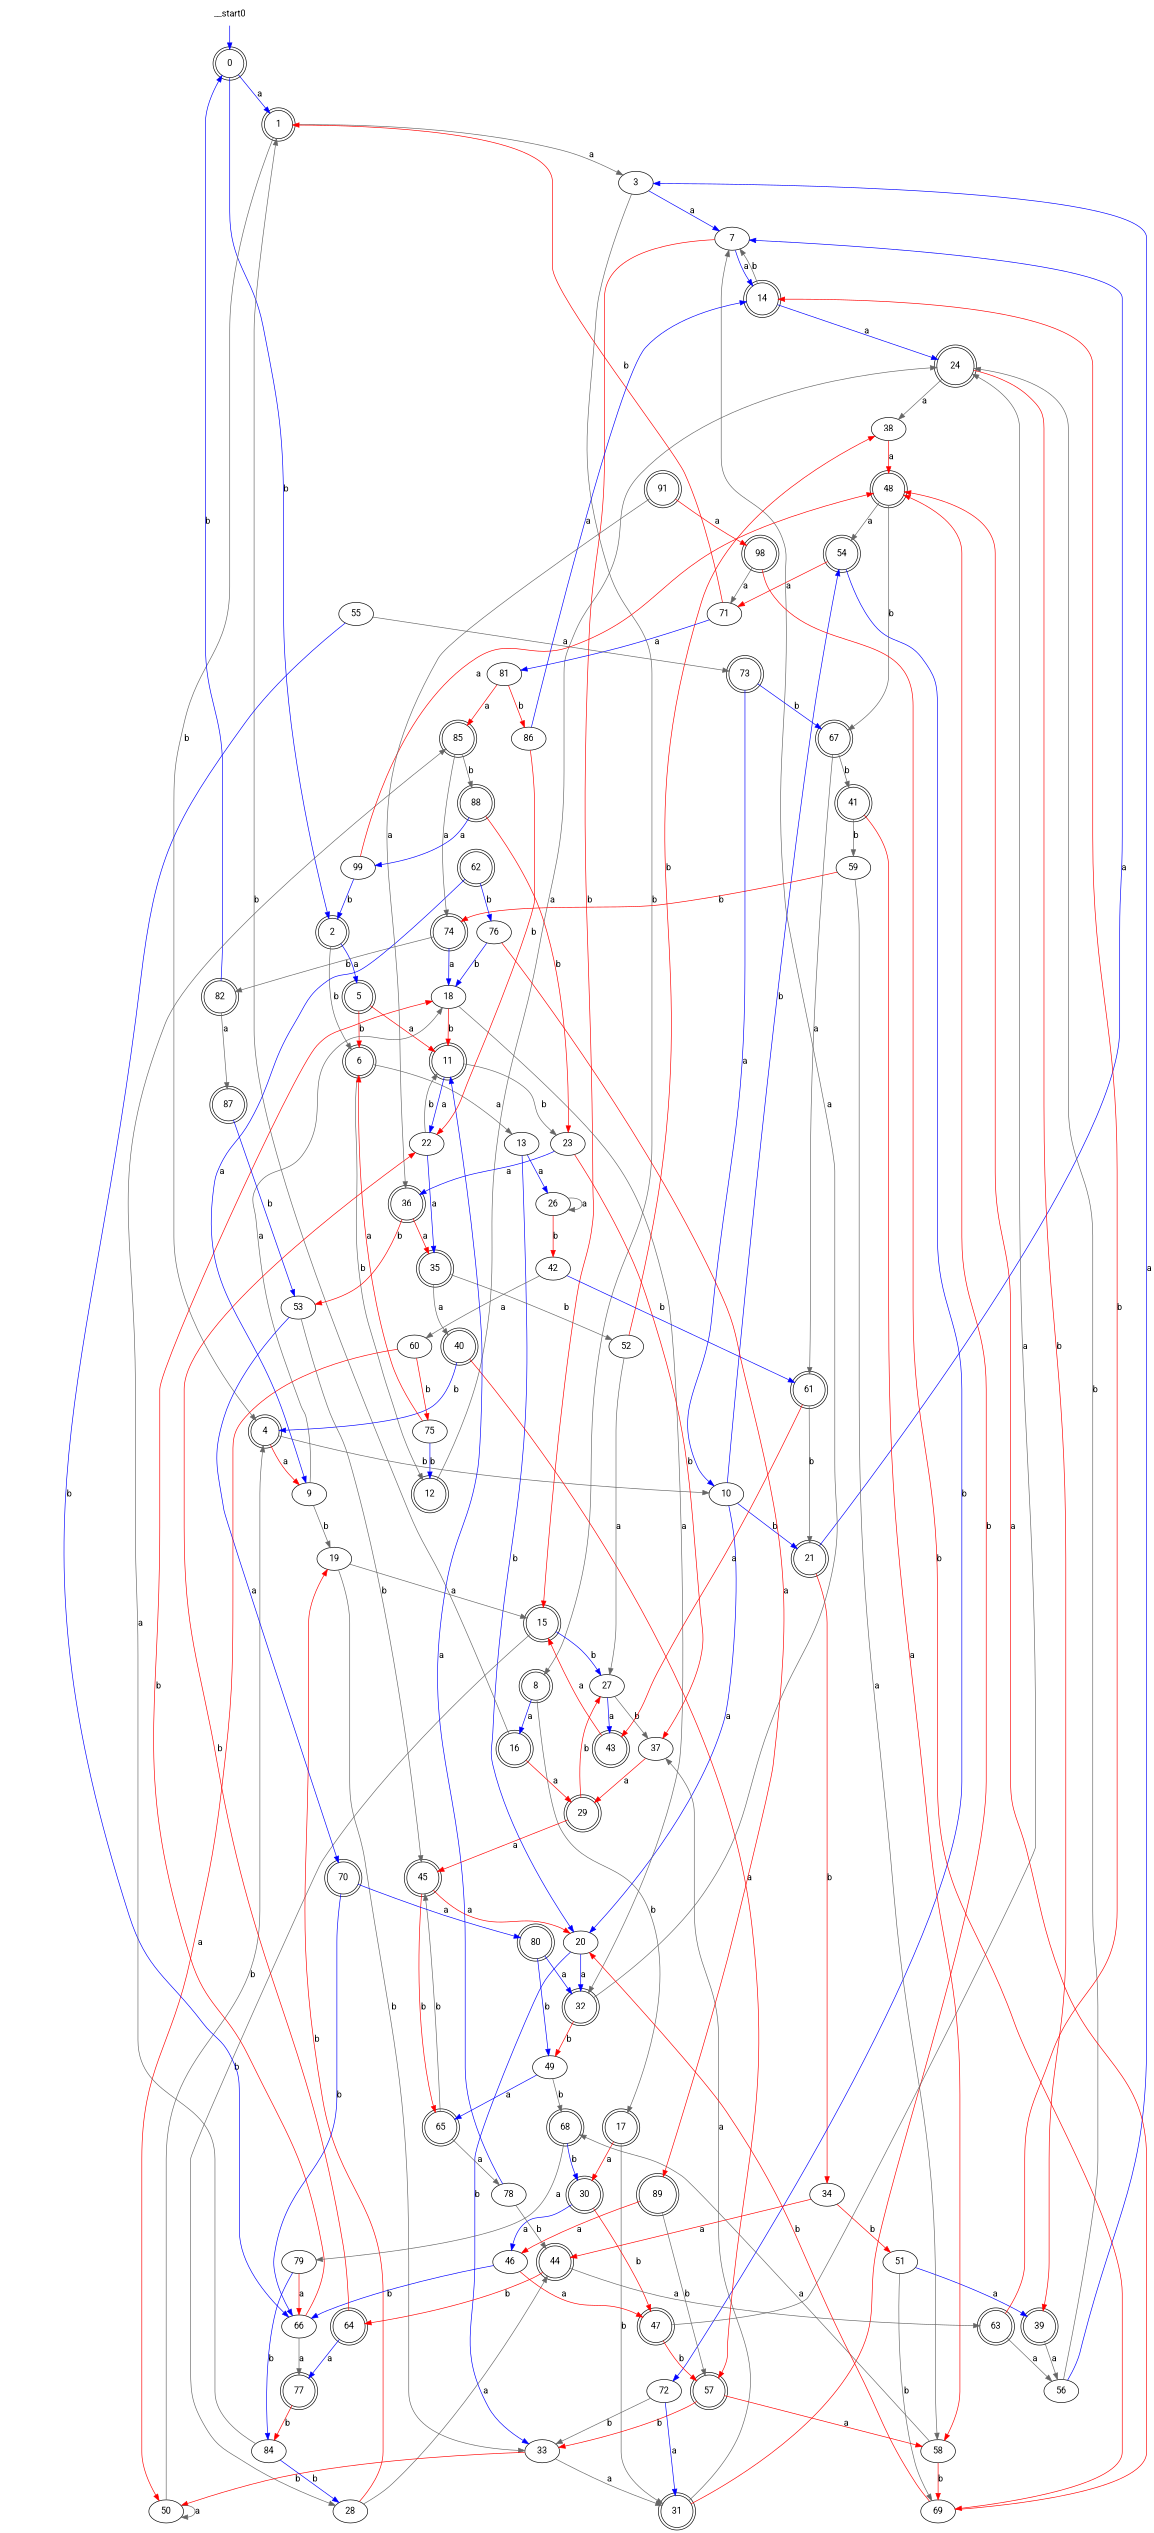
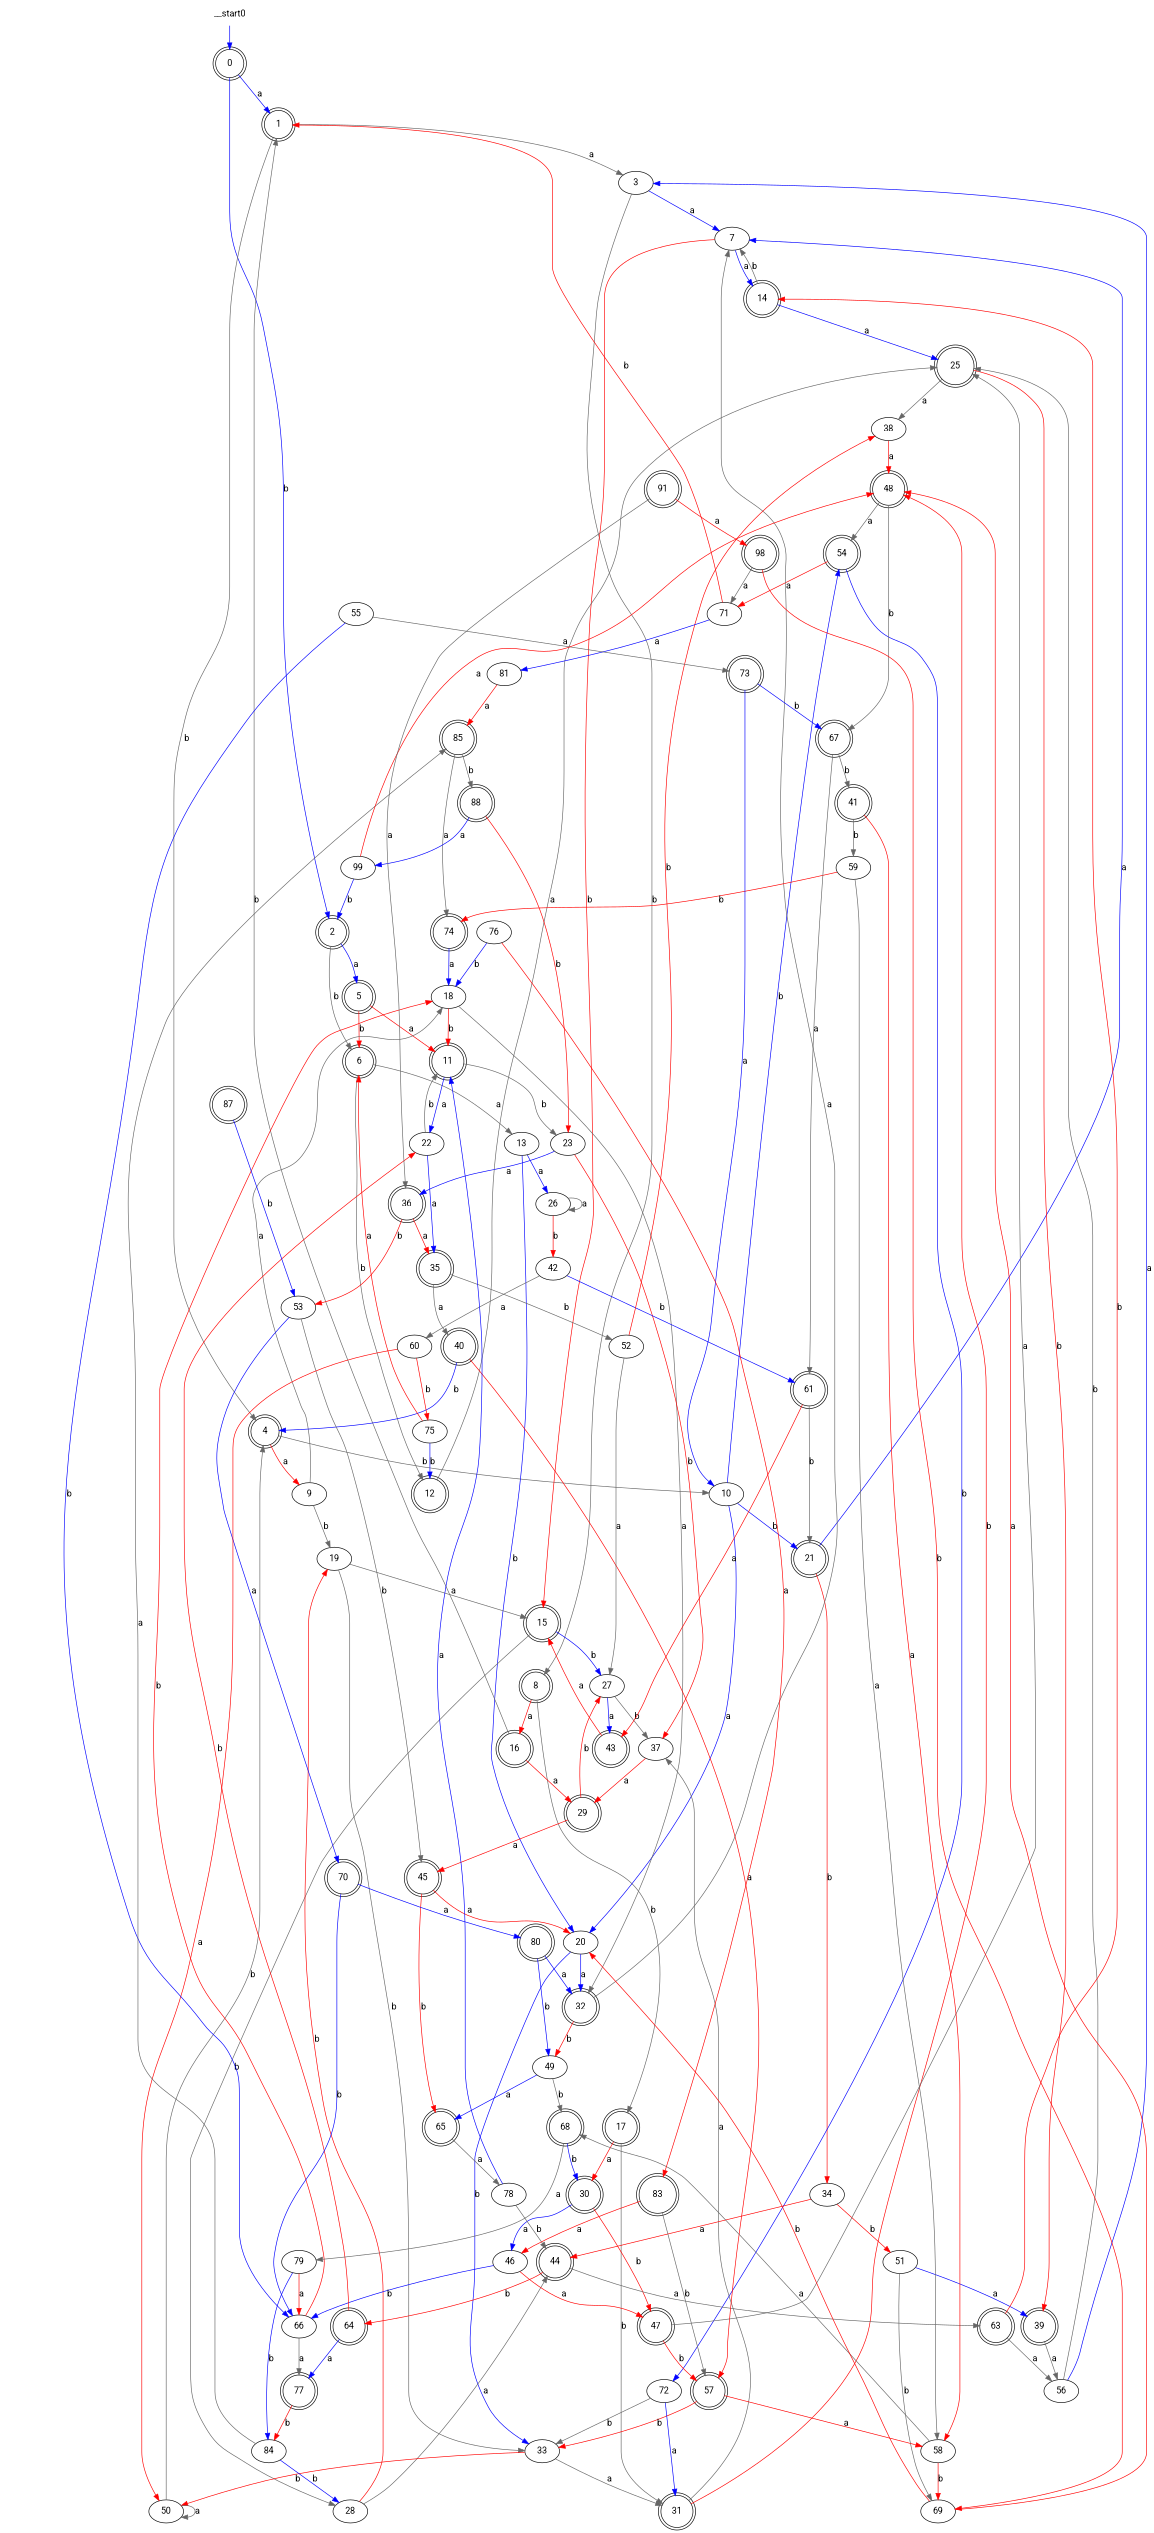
(955, 366) -> (955, 366)
(529, 739) -> none
(476, 868) -> none
(220, 997) -> none
(527, 1714) -> (527, 1714)
(435, 2006) -> none
(658, 2195) -> (658, 2195)
